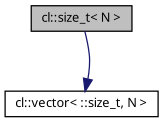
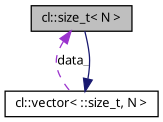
none -> (57, 67)
